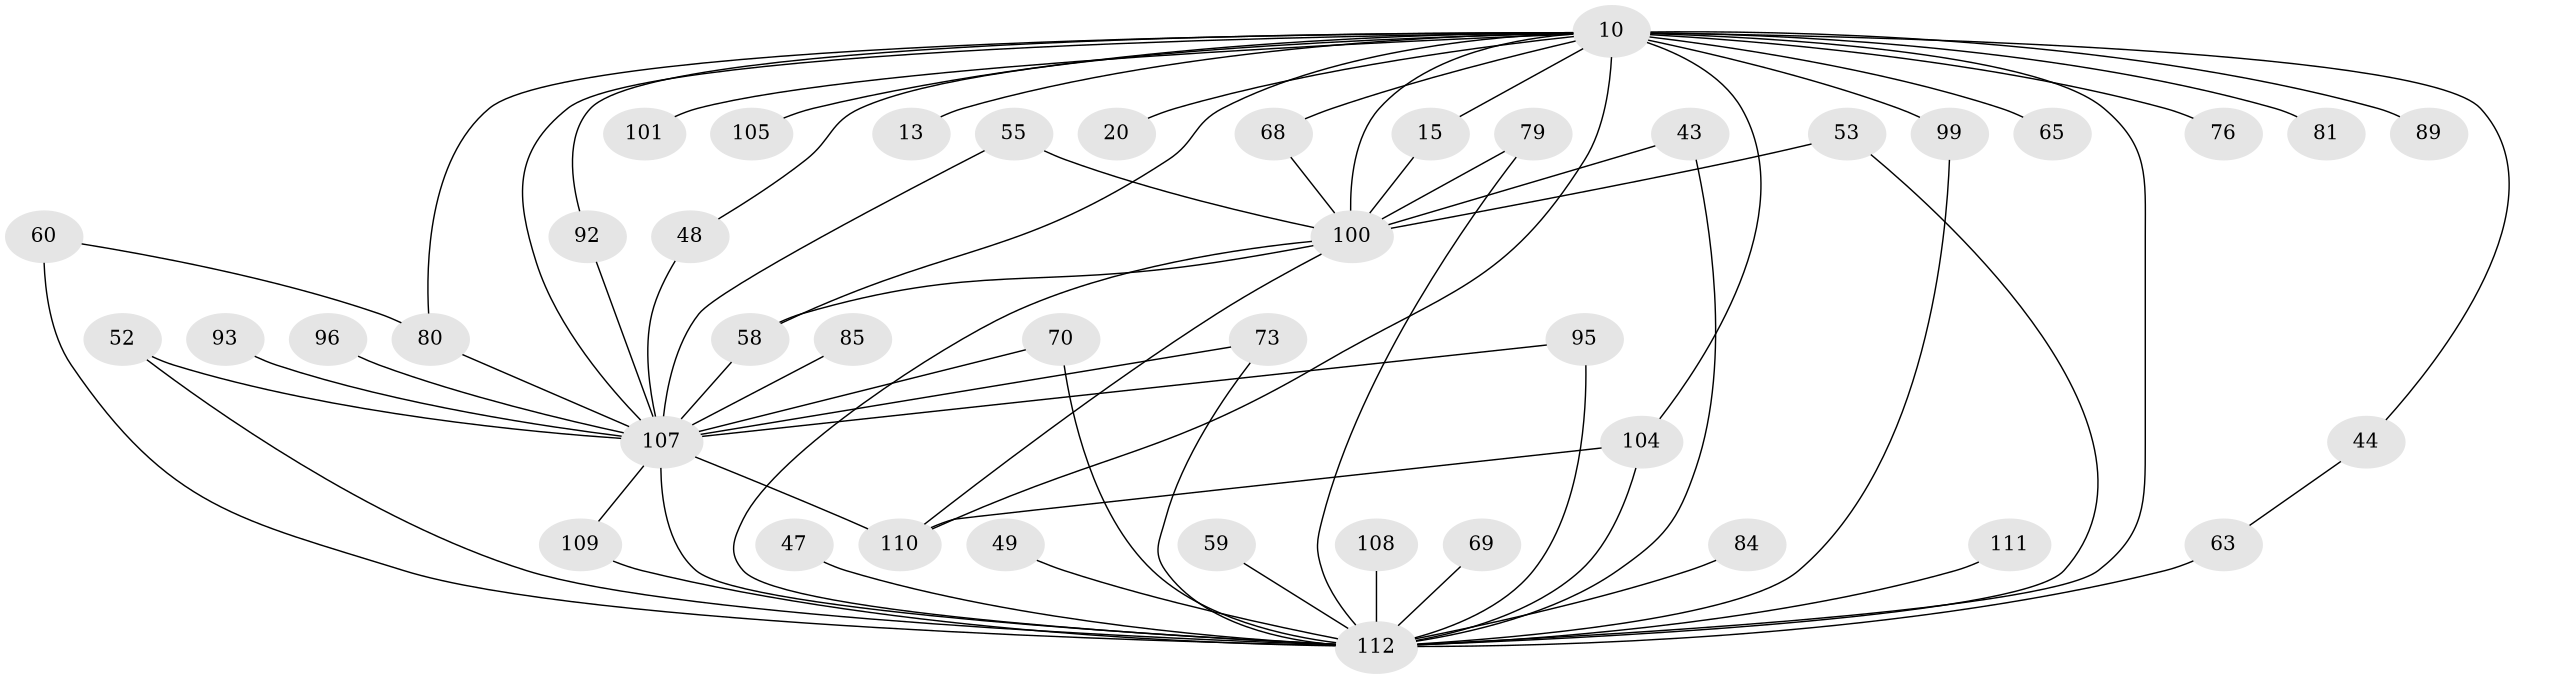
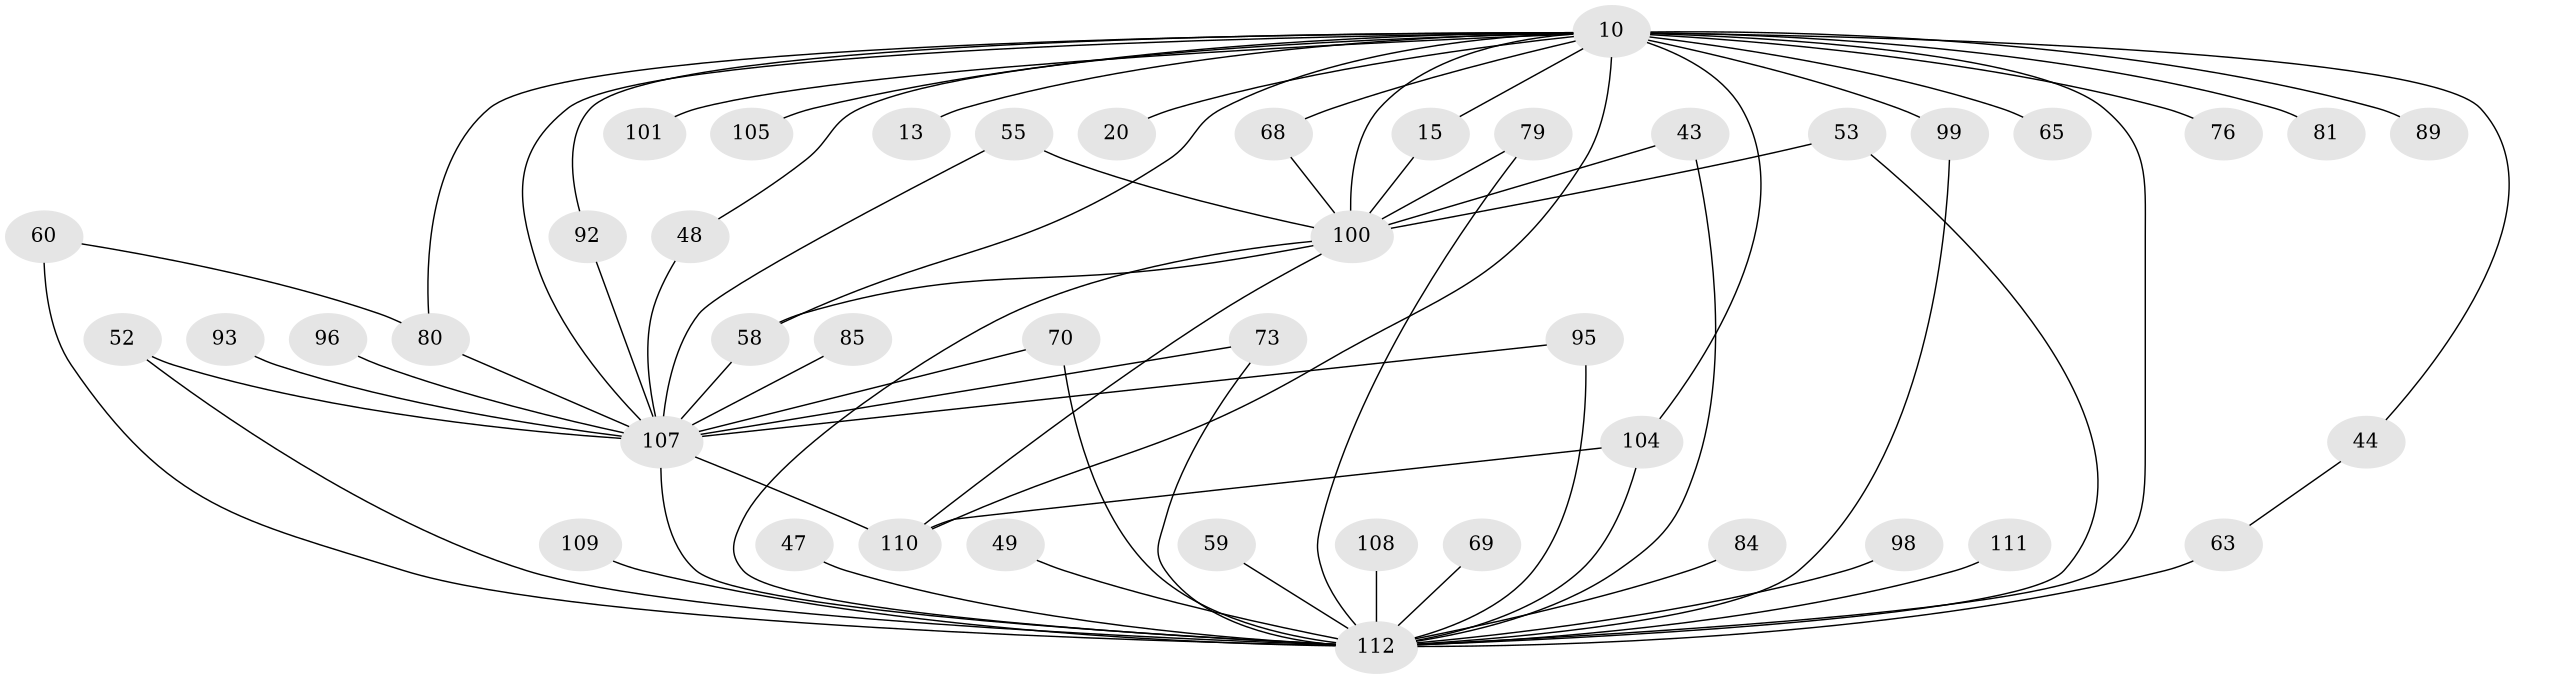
(621, 494) -> none
none -> (1904, 545)
